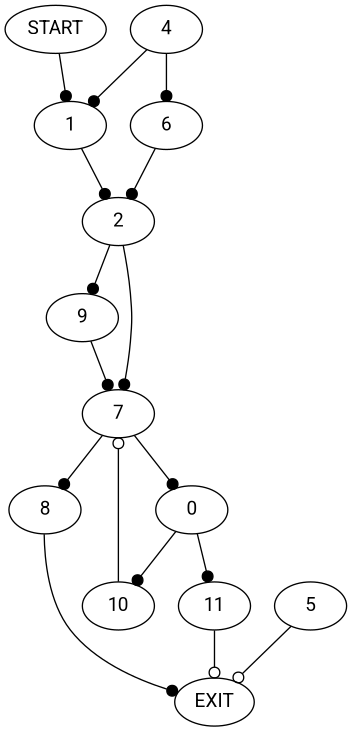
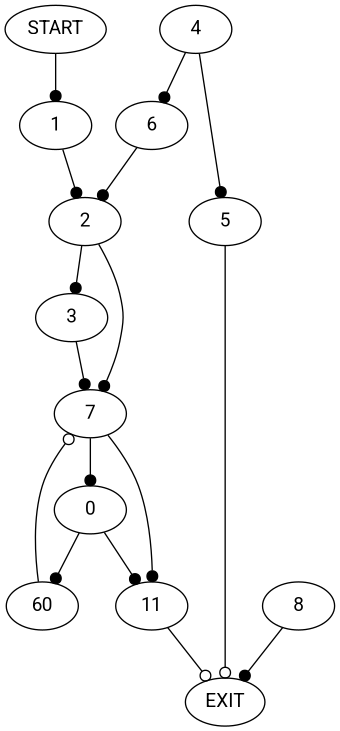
(122, 73) -> (210, 120)
(82, 318) -> (72, 318)
(85, 458) -> (142, 499)
(118, 606) -> (42, 606)
